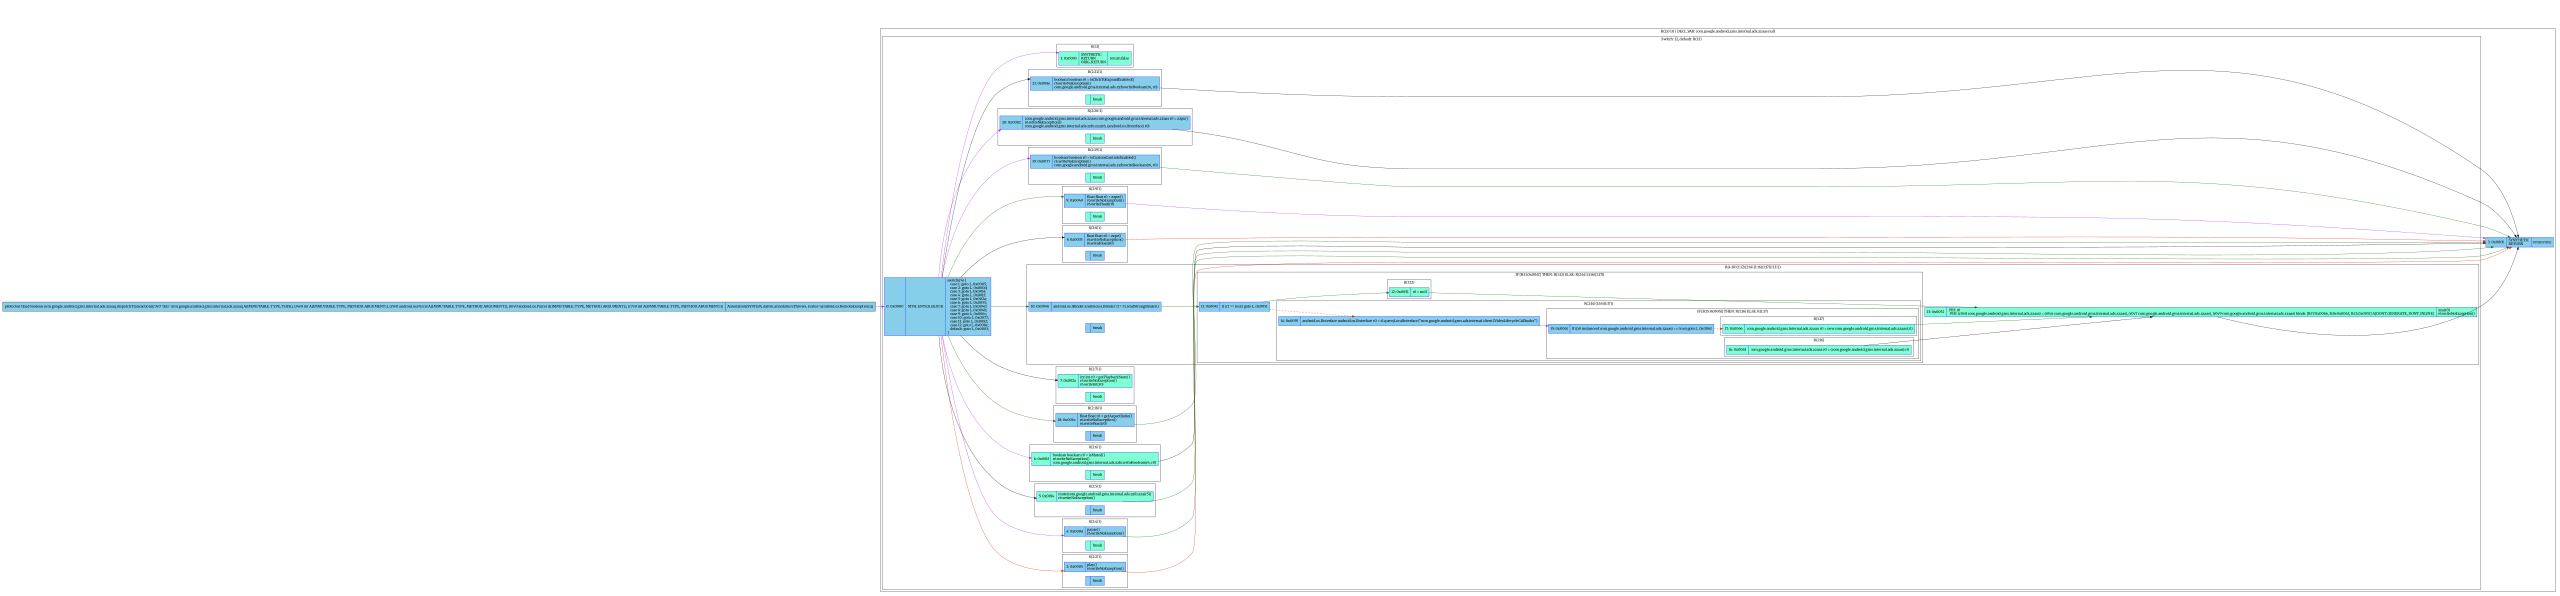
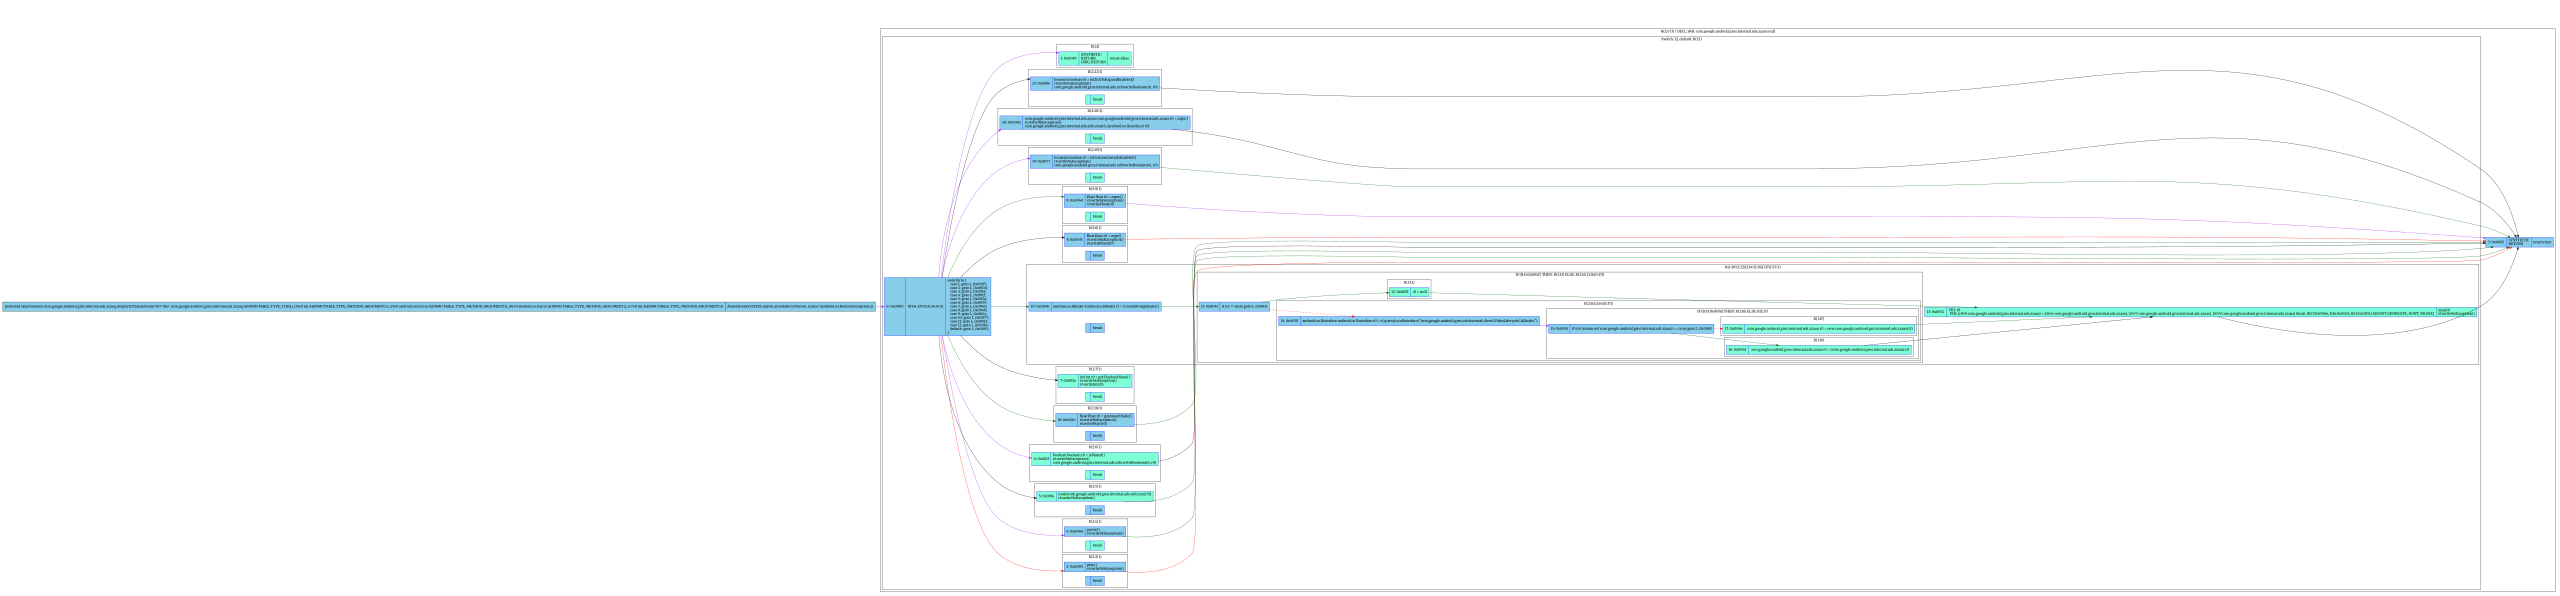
none -> (1721, 339)
